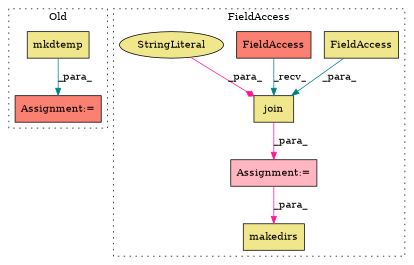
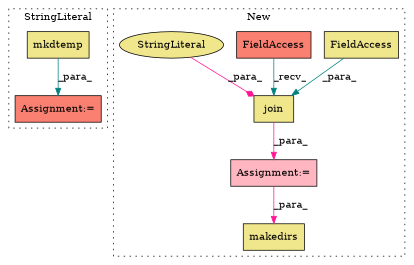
(58, 17) -> (58, 17)
(259, 17) -> (259, 17)
